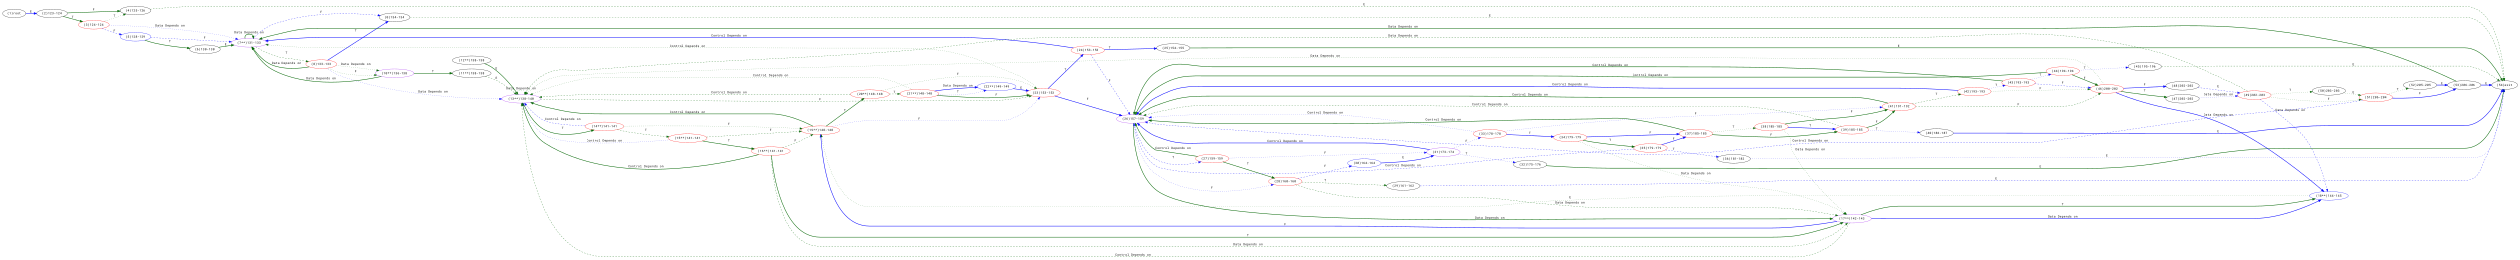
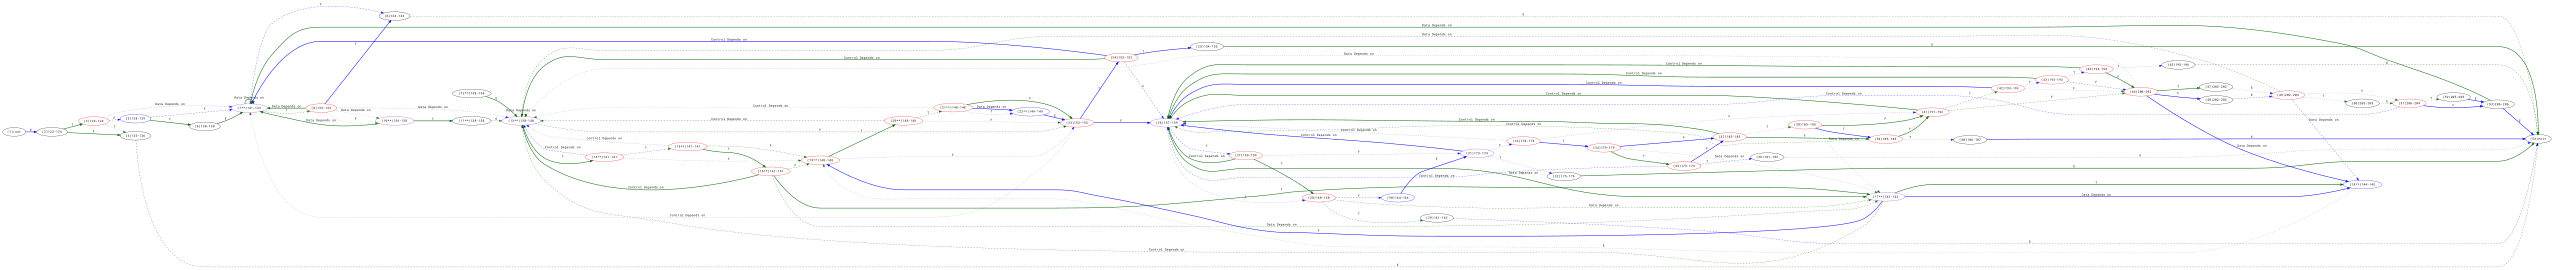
(2218, 94) -> (2252, 88)
(673, 114) -> (796, 60)
